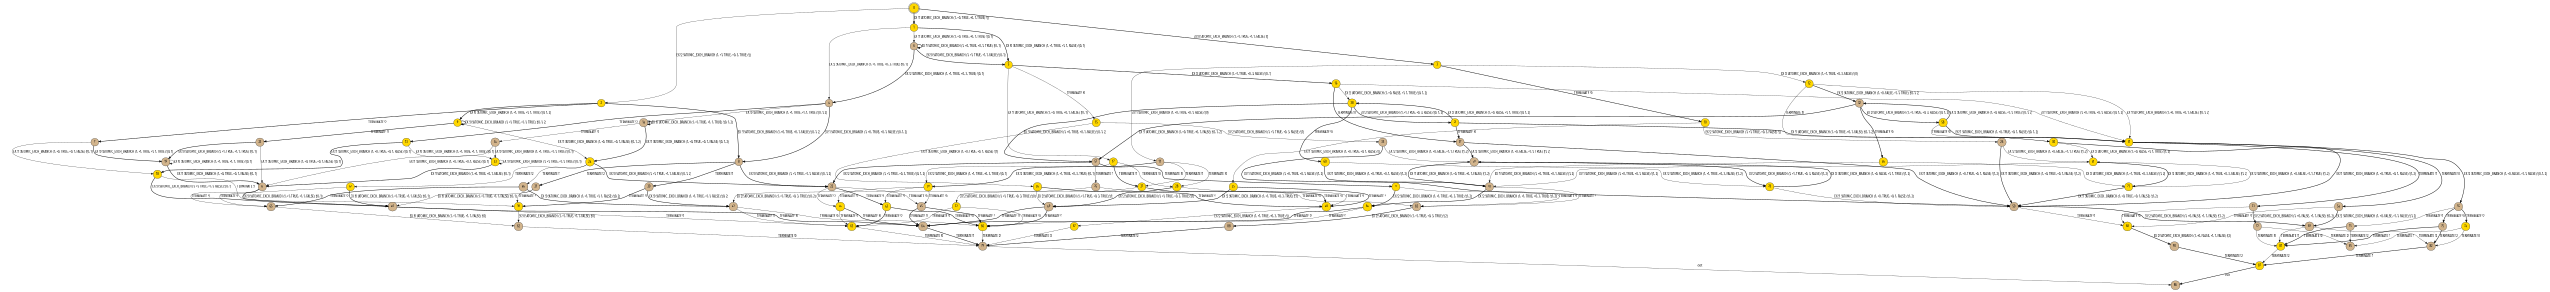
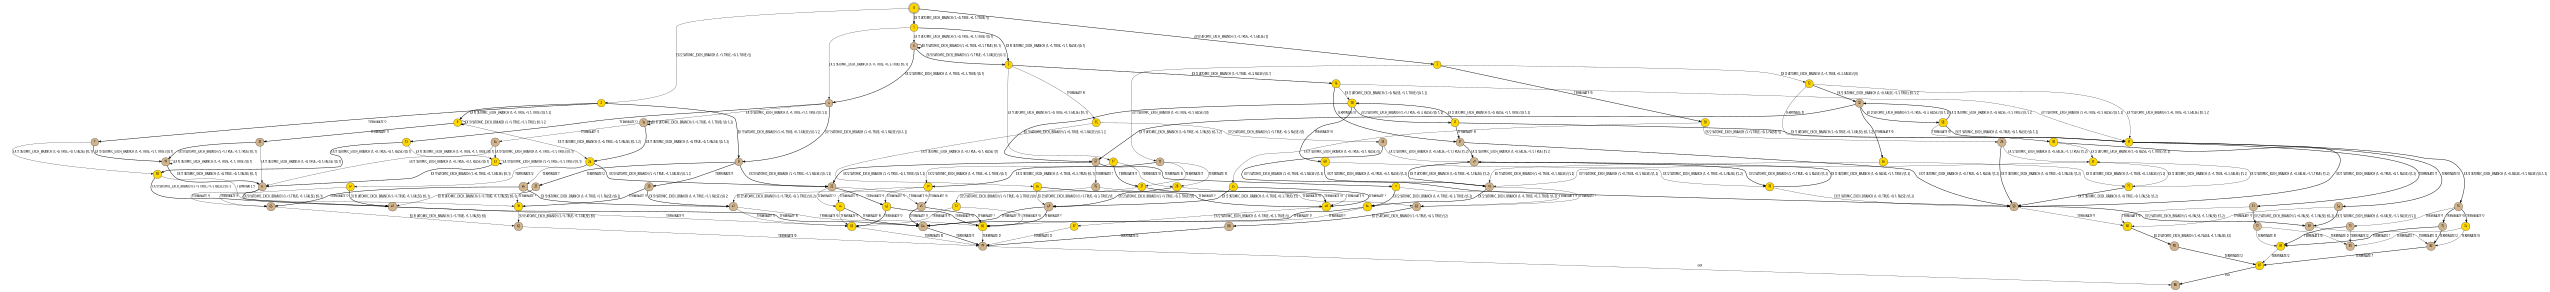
(2153, 166) -> (2153, 166)
(2288, 231) -> none
